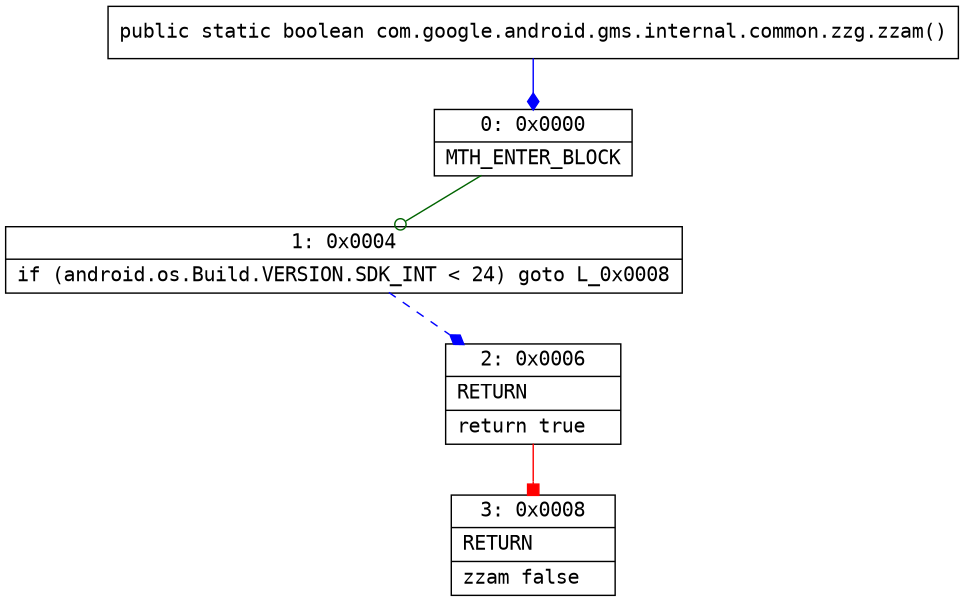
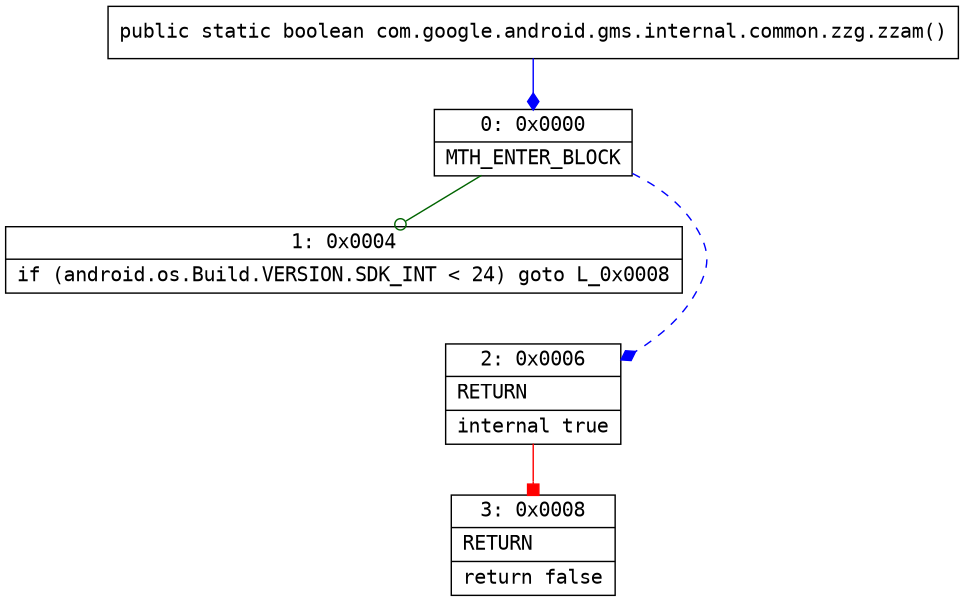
(419, 314) -> (707, 260)
(521, 427) -> (533, 427)
(521, 578) -> (533, 578)
